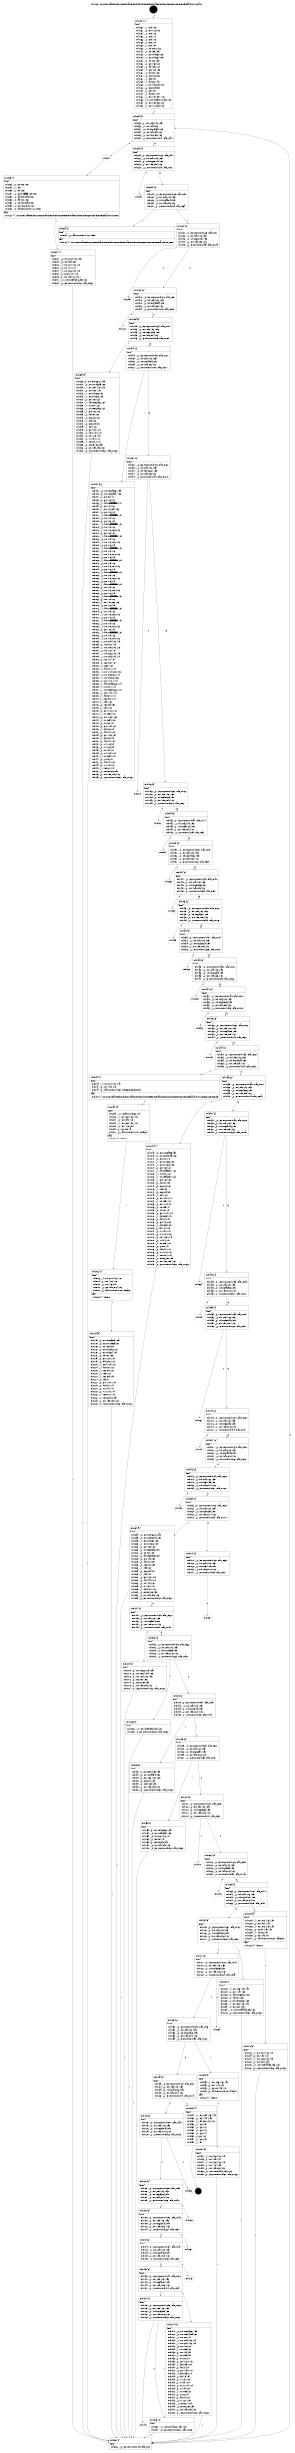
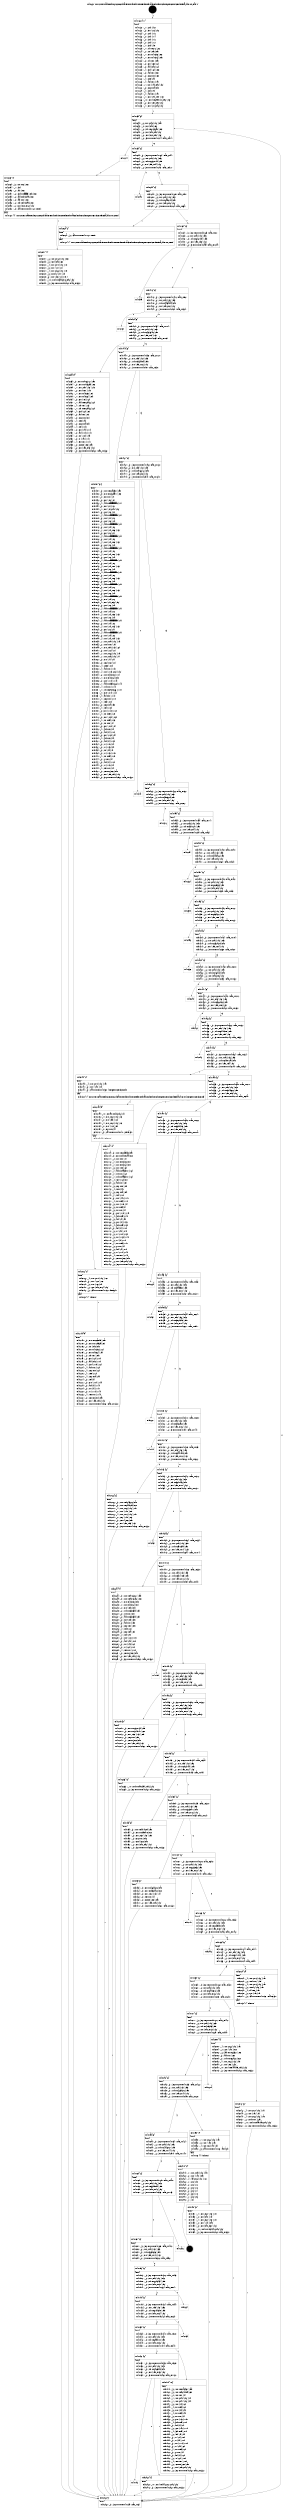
none -> (128, 1511)
(152, 1603) -> (182, 1624)
(189, 2220) -> none
